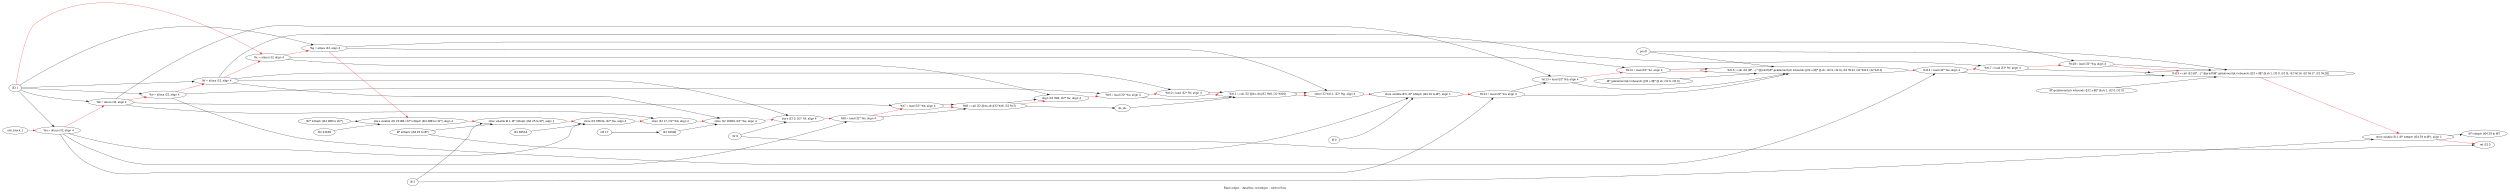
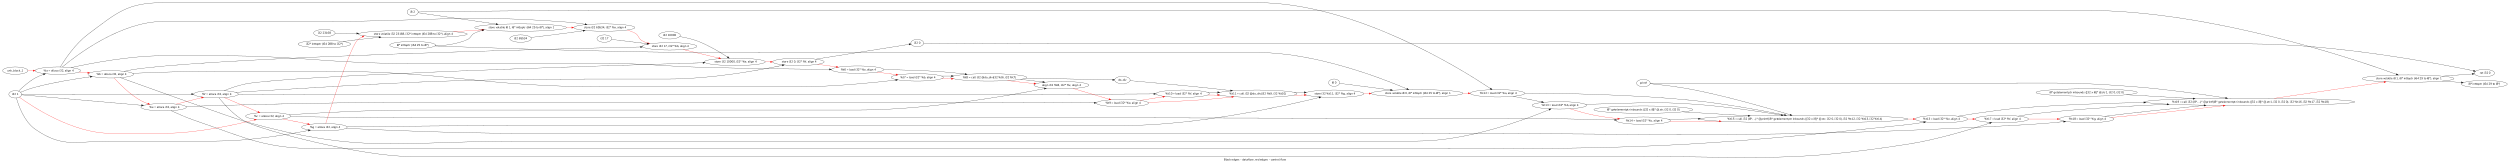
(1186, 99) -> (1190, 101)
(762, 129) -> (867, 51)
(634, 132) -> (629, 42)
(2454, 142) -> (2457, 75)
